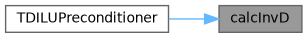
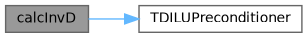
(187, 19) -> (106, 19)
